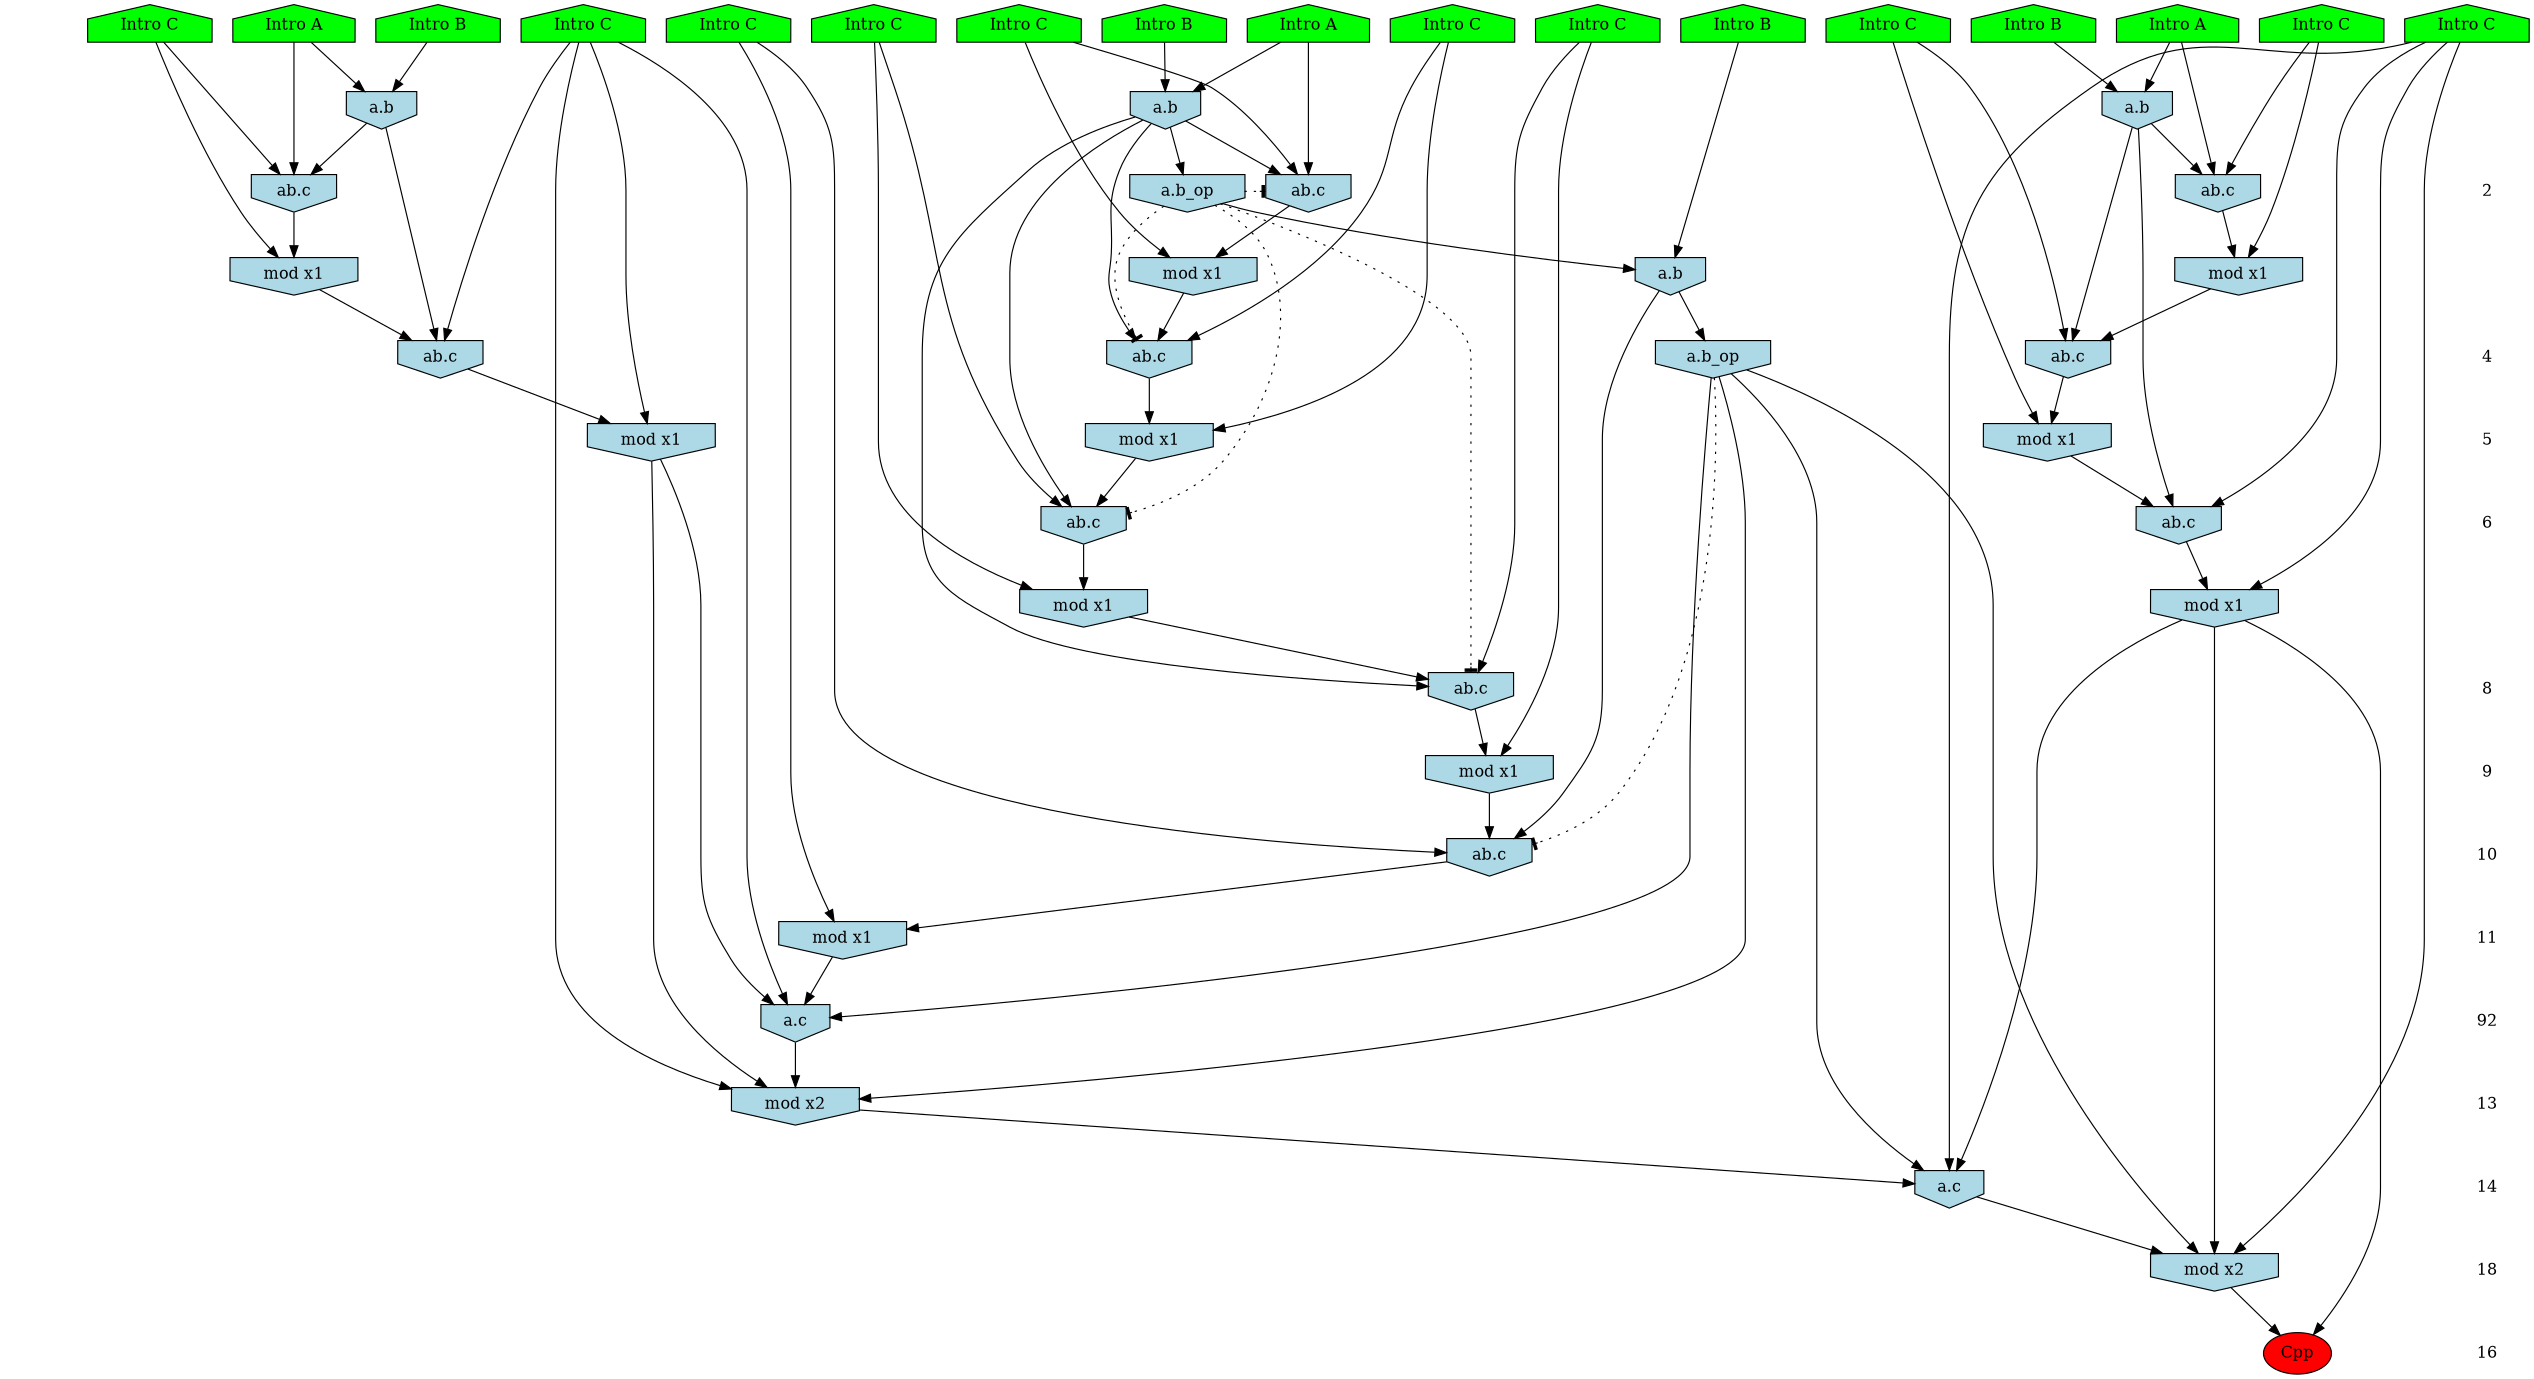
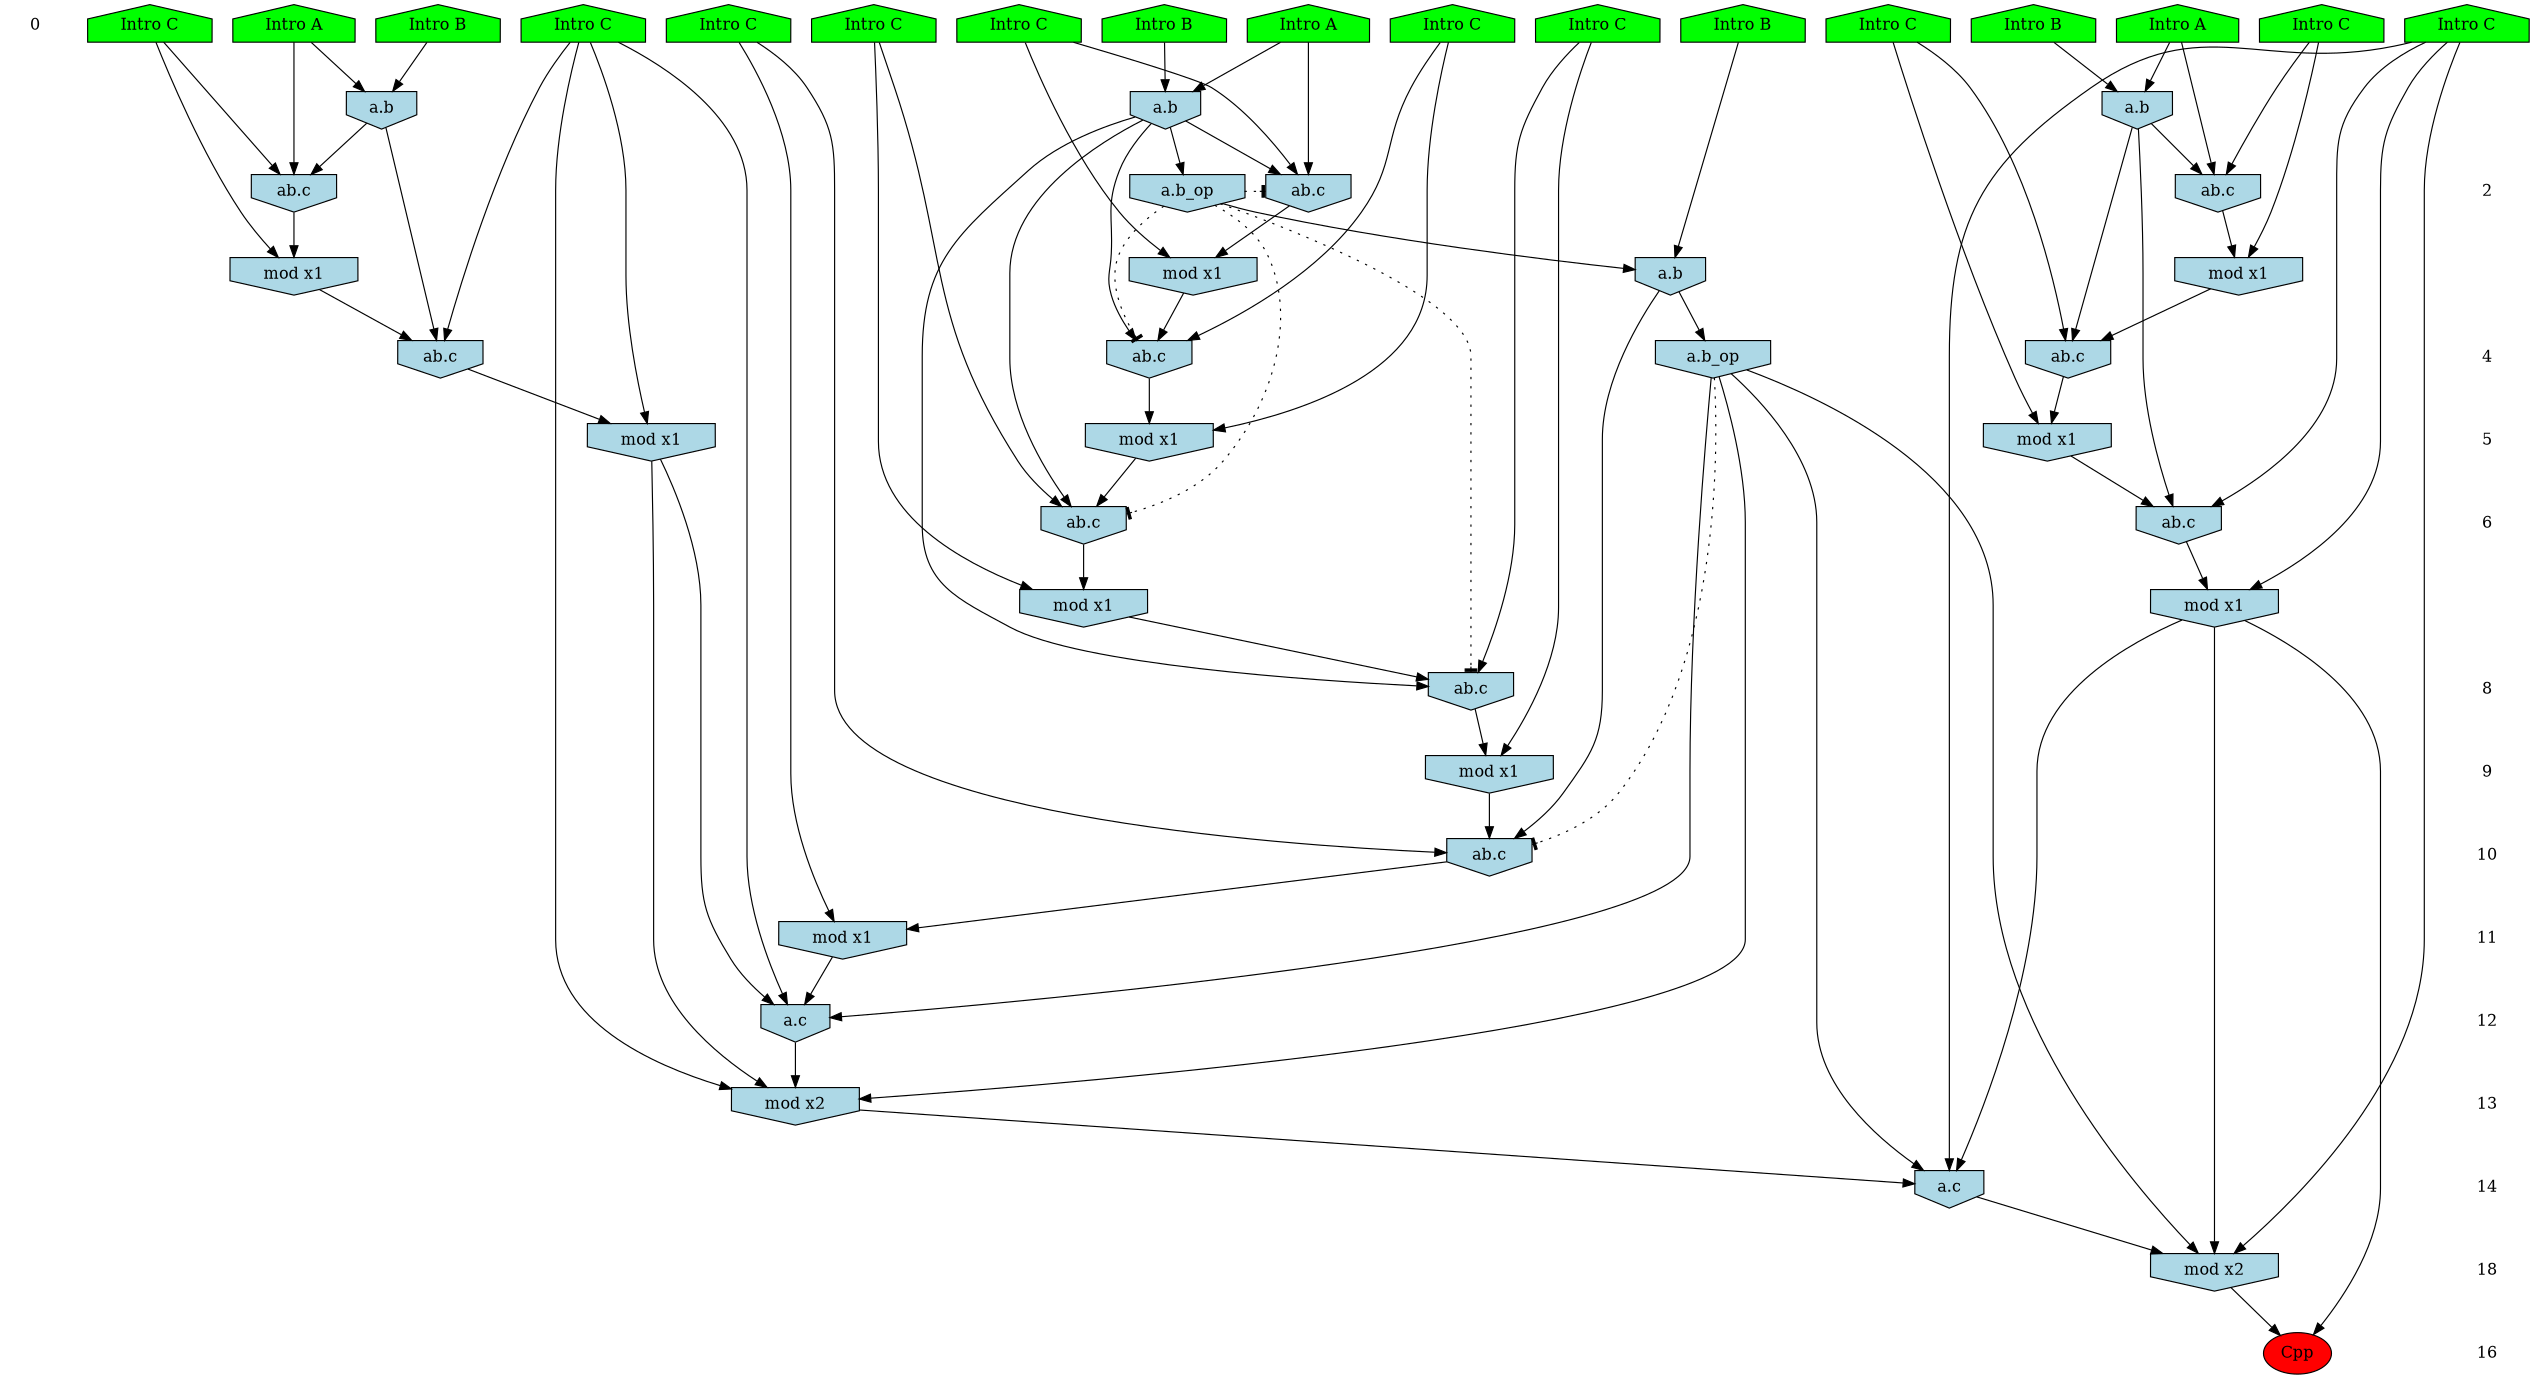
none -> (36, 25)
(2488, 1021) -> (2488, 1021)
